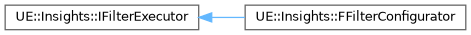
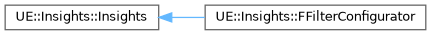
(102, 17) -> (82, 17)
